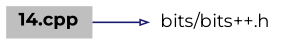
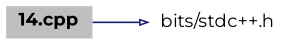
(216, 22) -> (218, 22)
